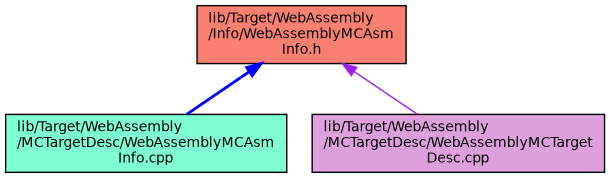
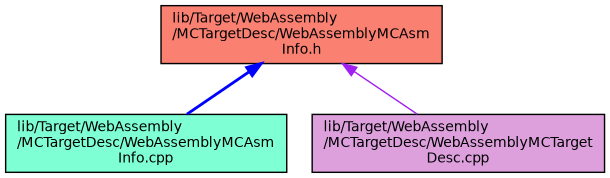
(302, 35) -> (302, 35)
